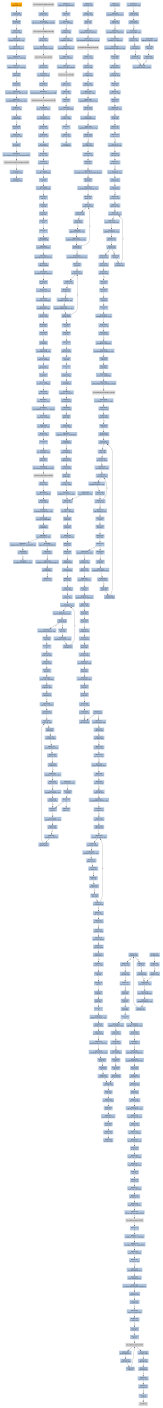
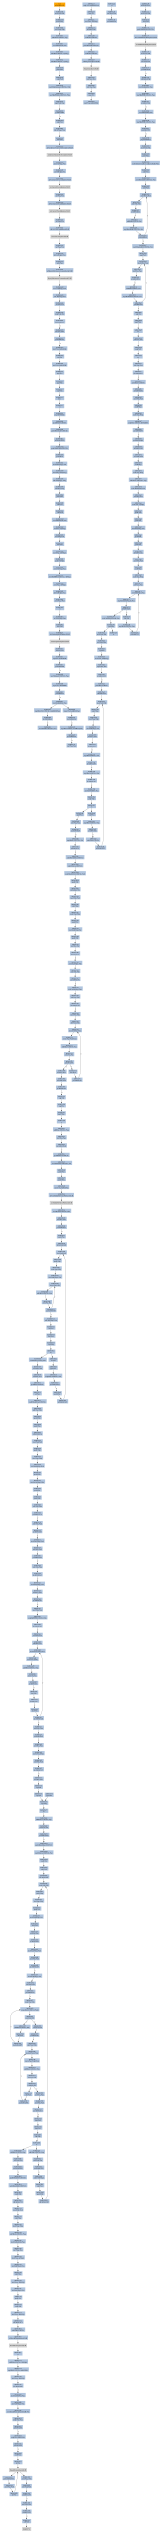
(66, 118) -> none
none -> (60, 179)
(67, 497) -> (138, 483)
(47, 650) -> (107, 629)
(92, 717) -> (37, 1527)
(53, 804) -> (92, 785)
none -> (76, 822)
(98, 988) -> (41, 1798)
none -> (34, 1945)
none -> (30, 2017)
